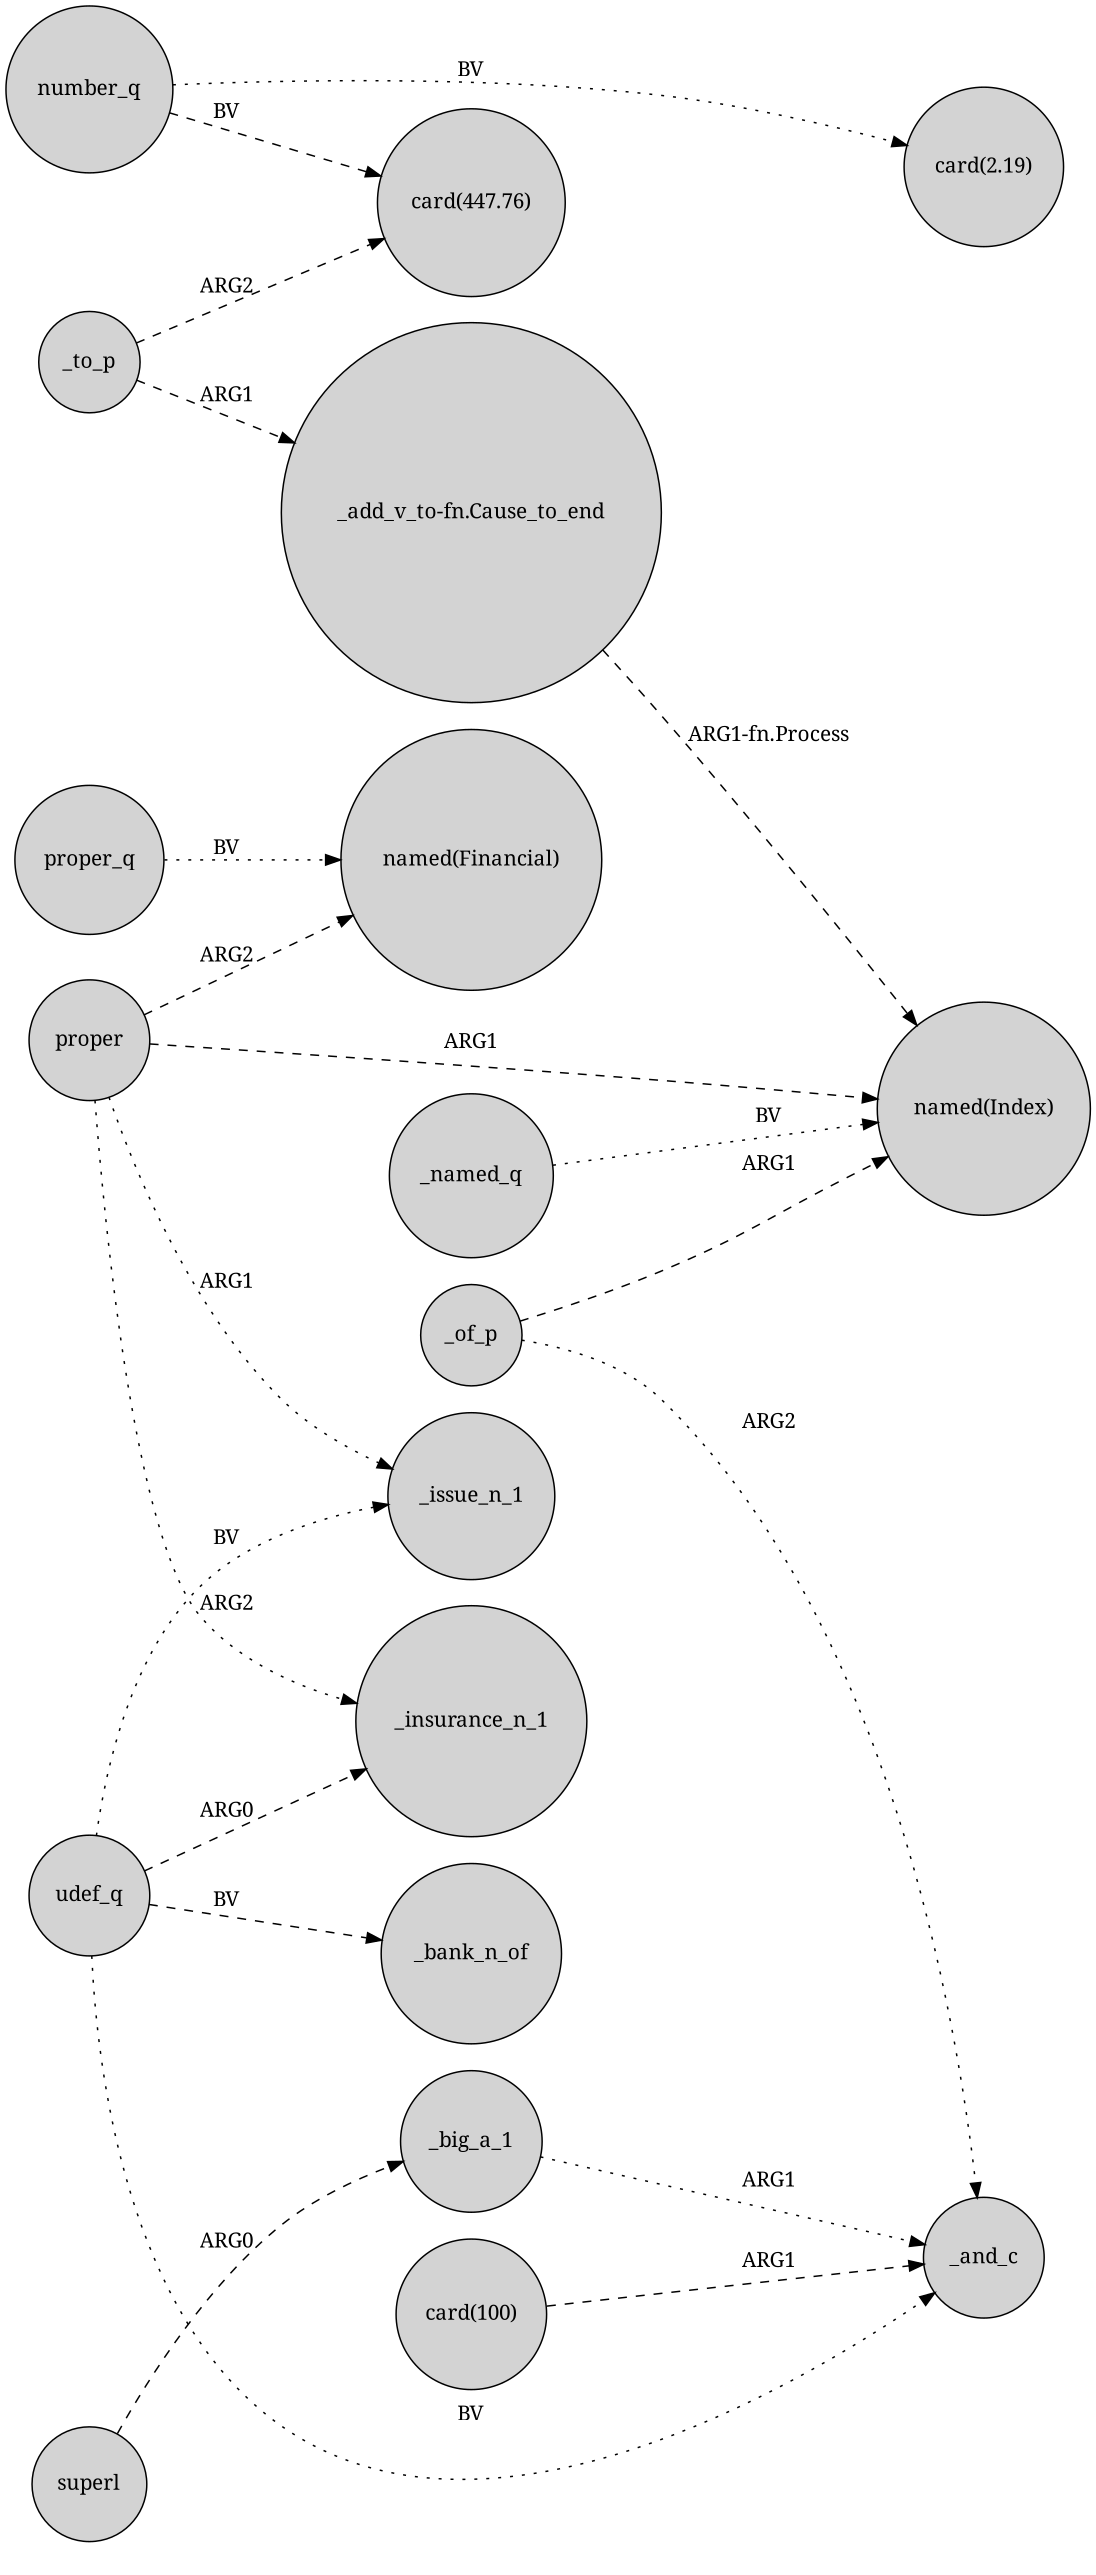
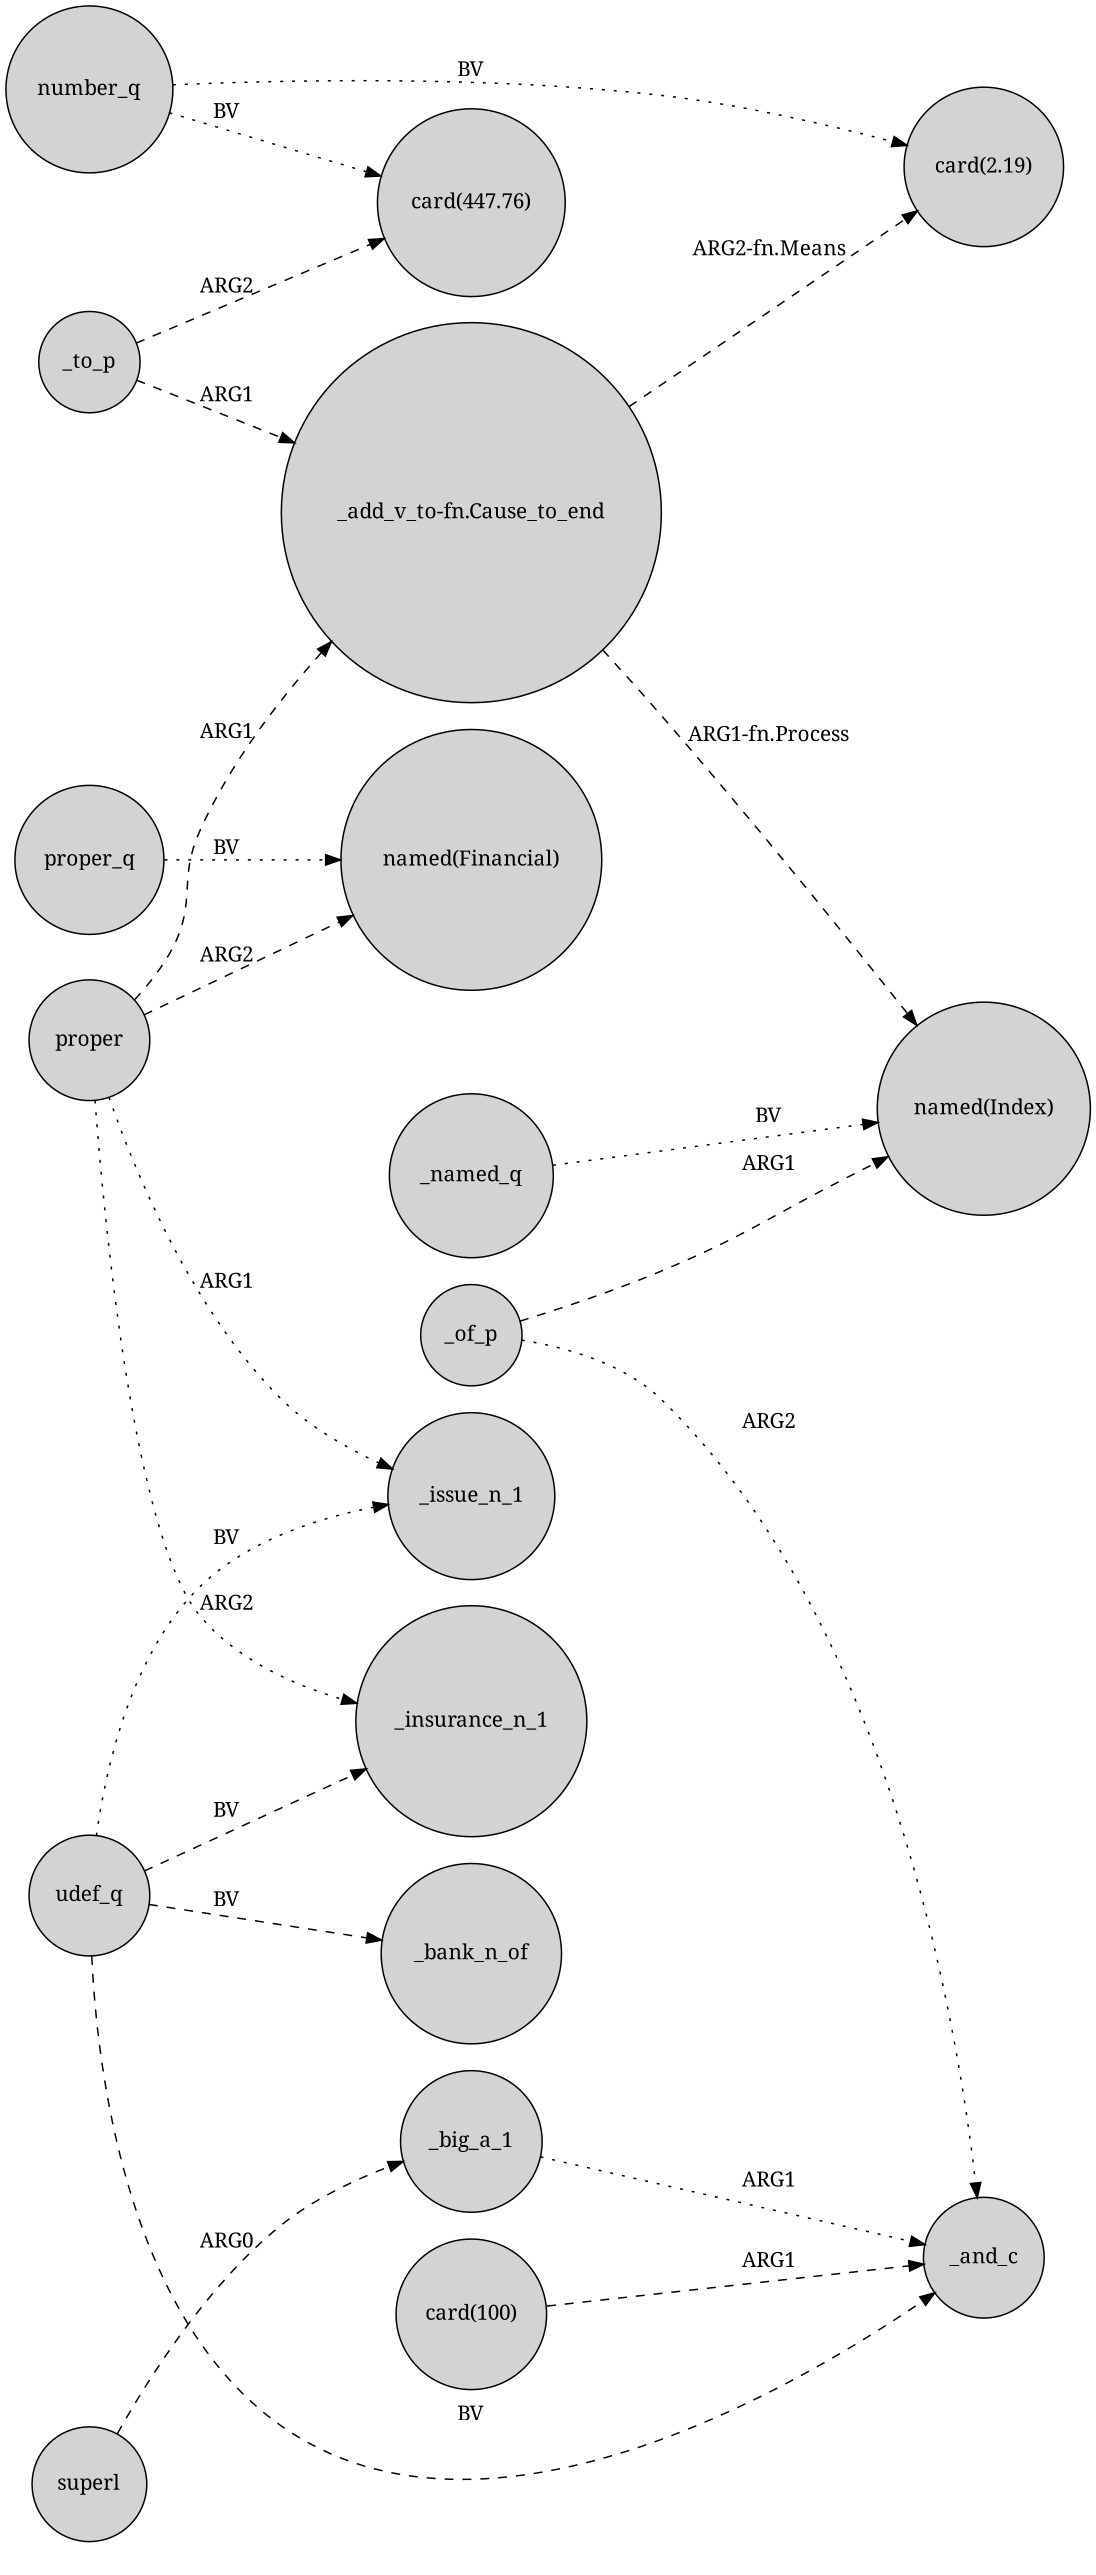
(268, 142) -> (268, 142)
none -> (767, 313)
(506, 1069) -> (206, 817)
(227, 1811) -> (227, 1811)
(357, 2463) -> (357, 2463)
